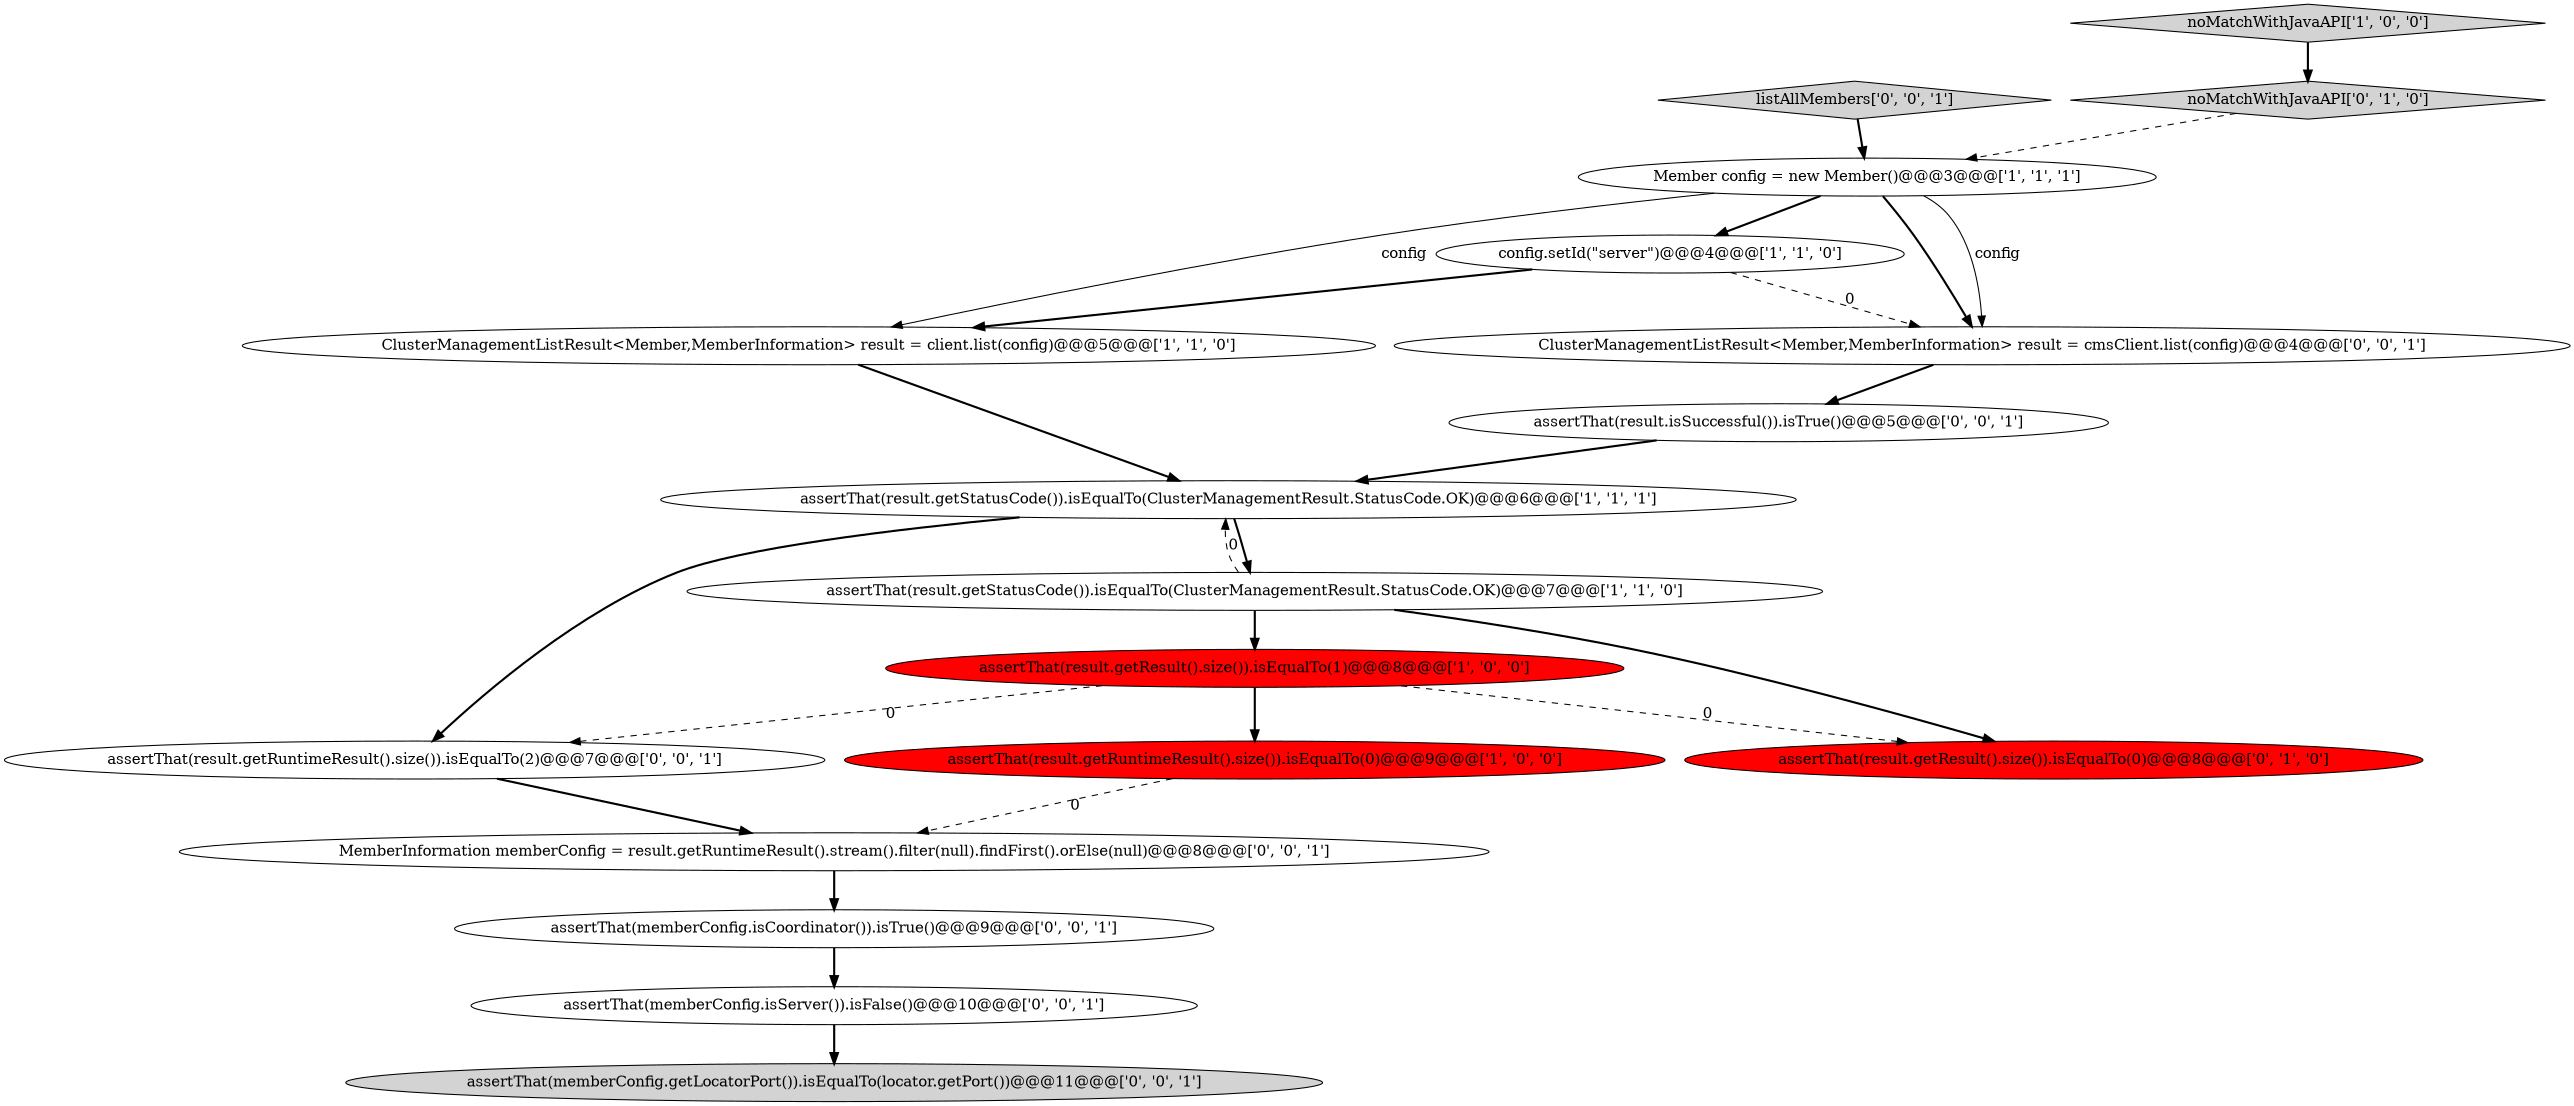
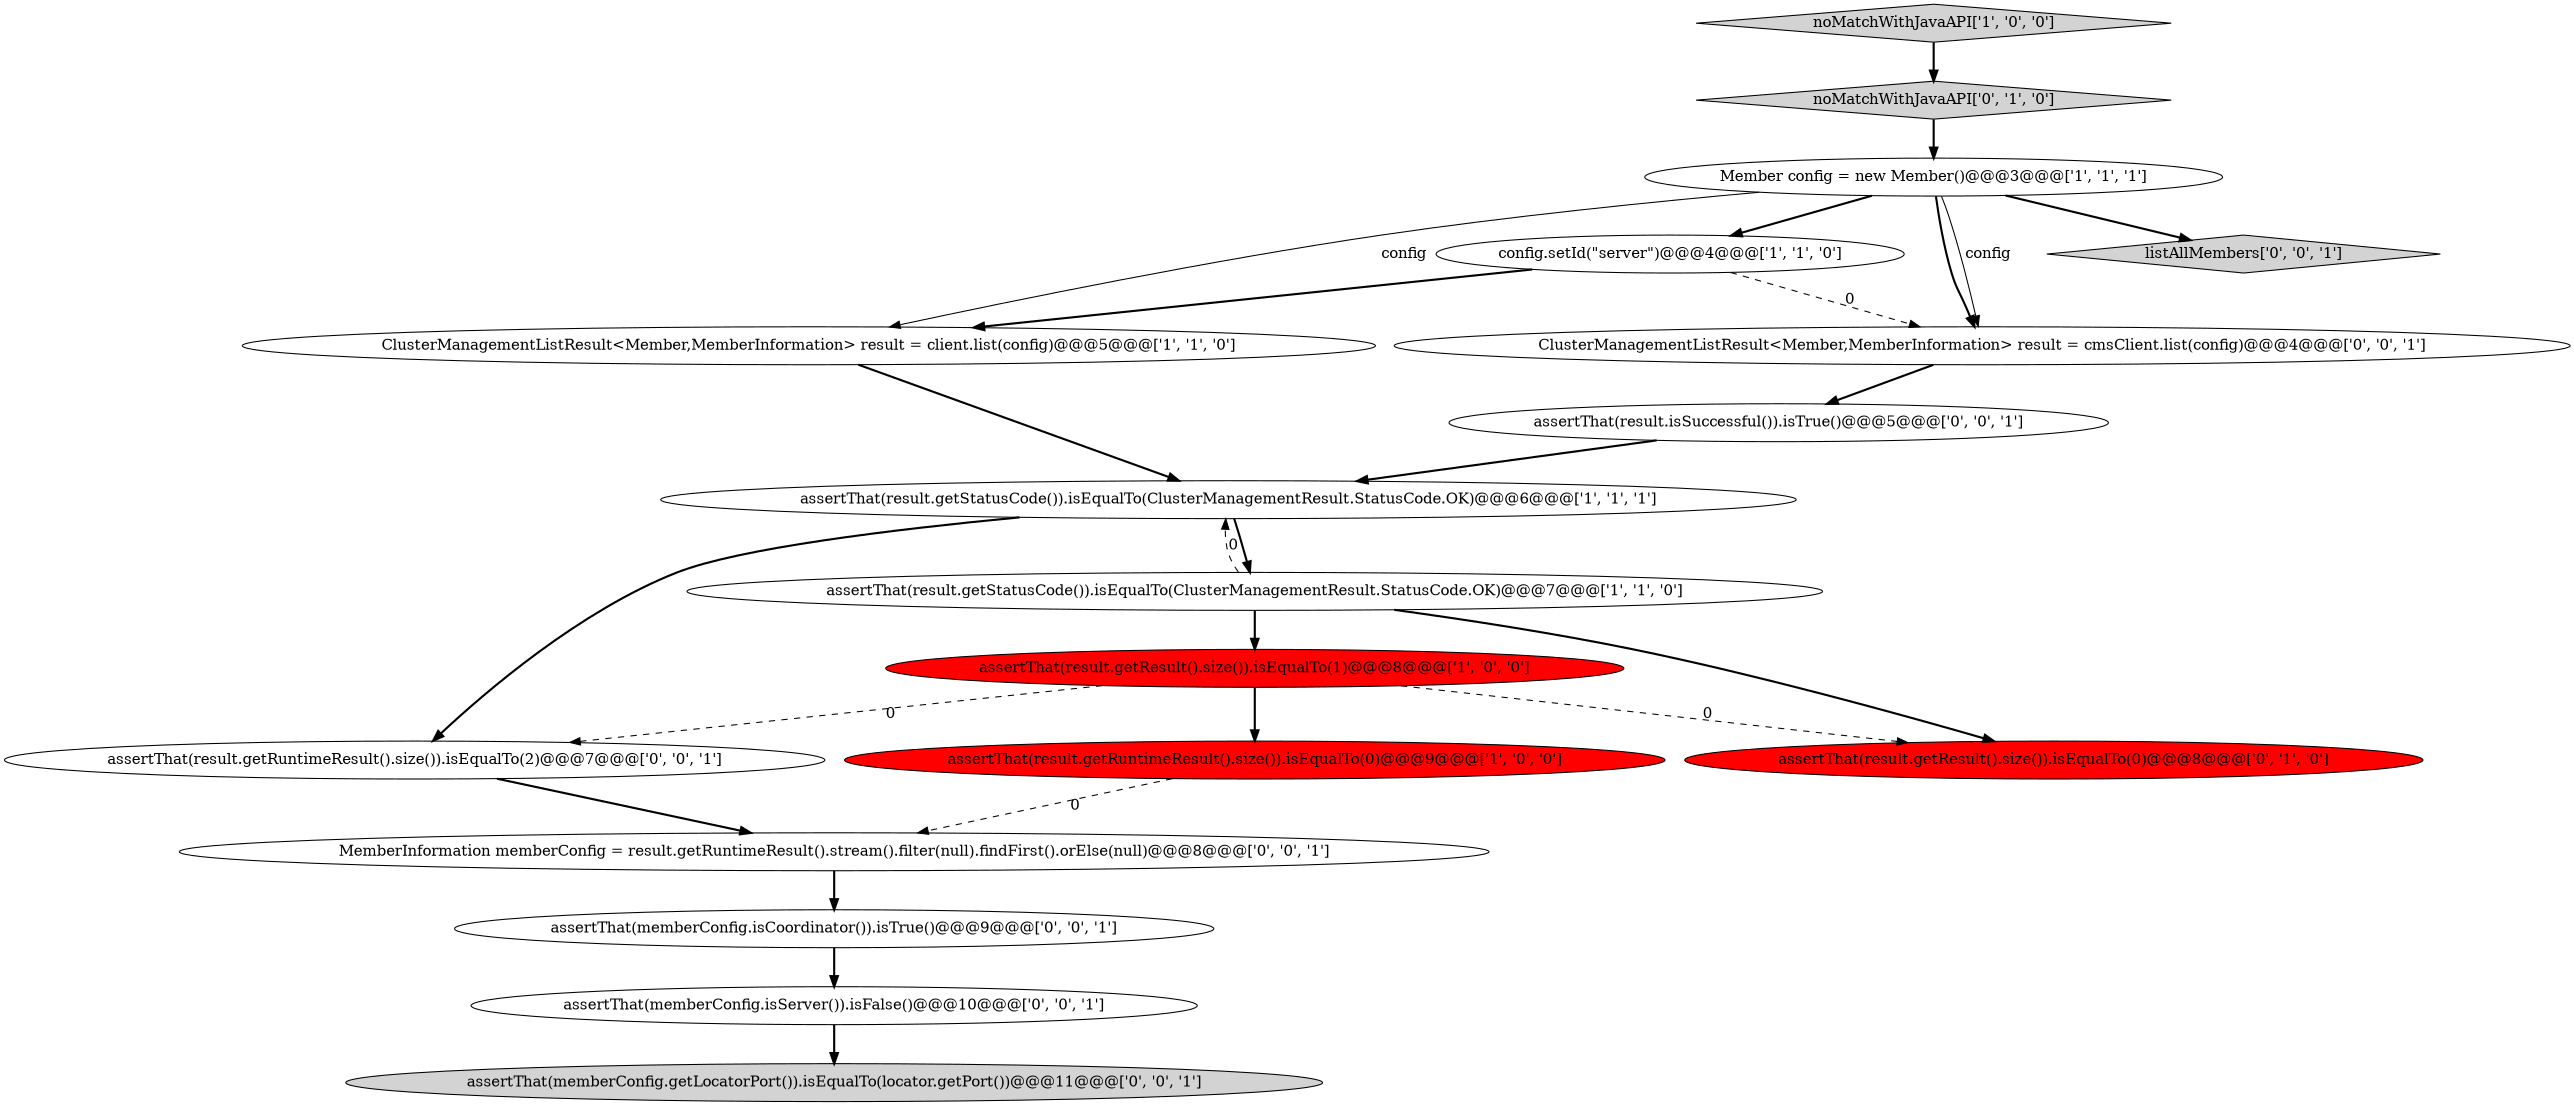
(1860, 133) -> (2093, 217)
(2106, 135) -> (1934, 133)
